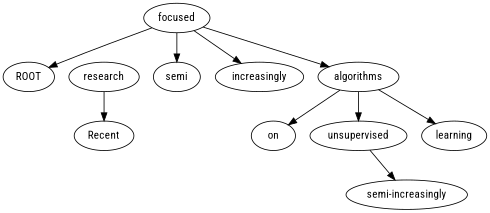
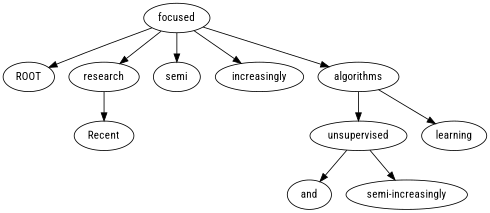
none -> (144, 45)
(273, 136) -> none
none -> (309, 195)
